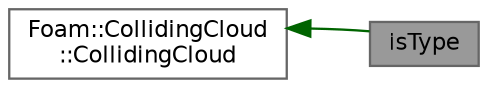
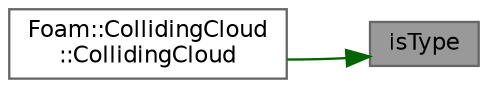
(340, 29) -> (317, 59)
